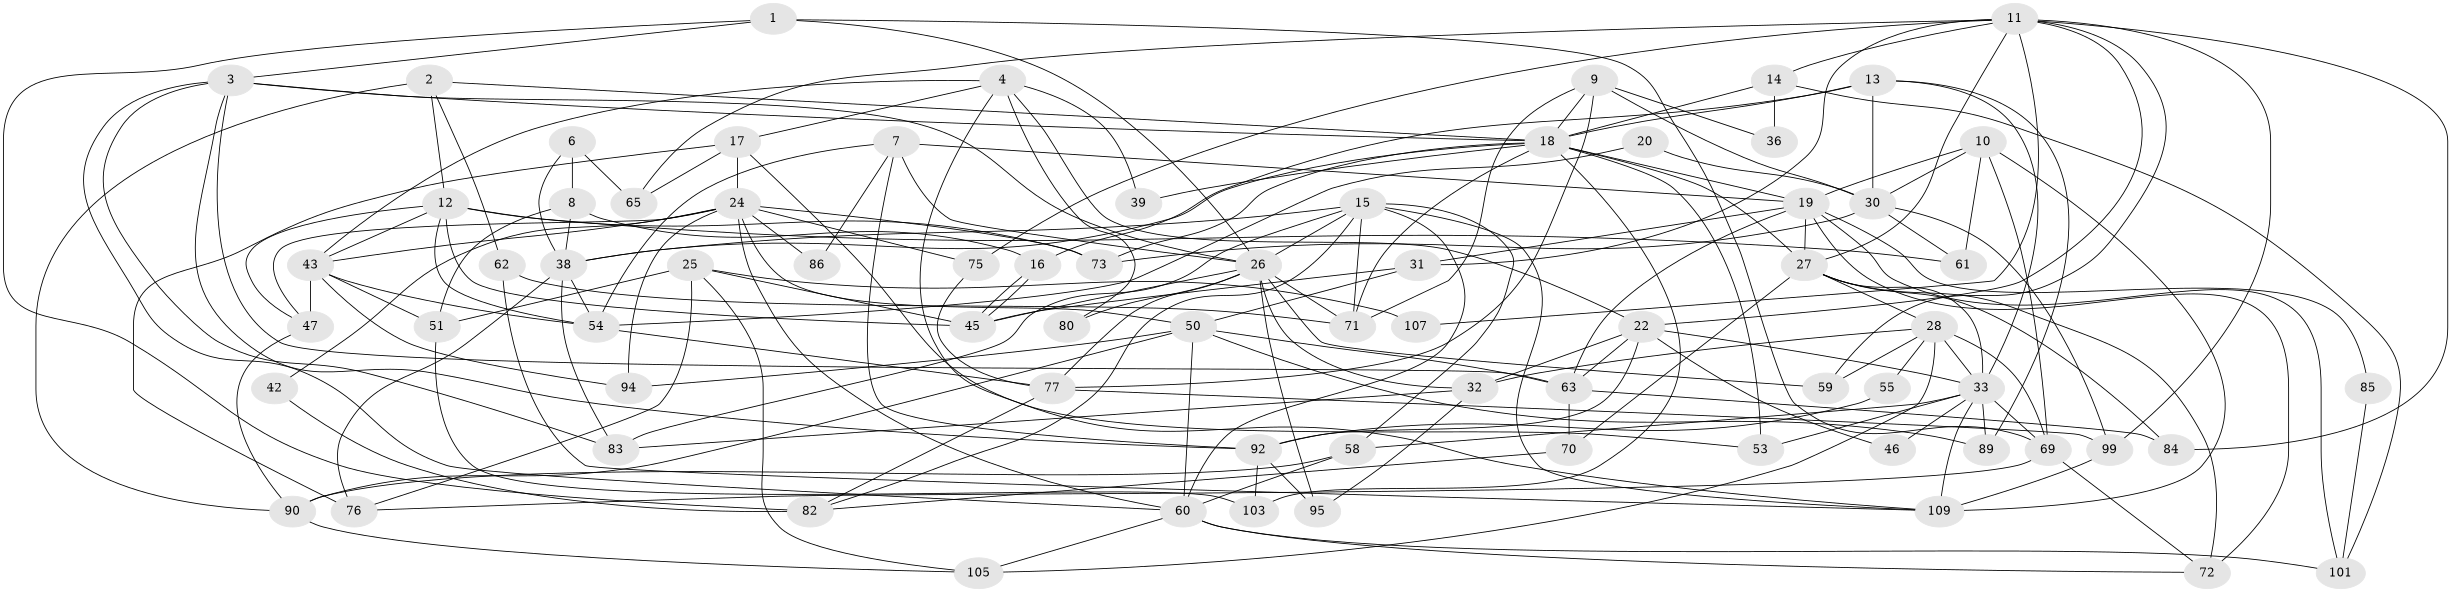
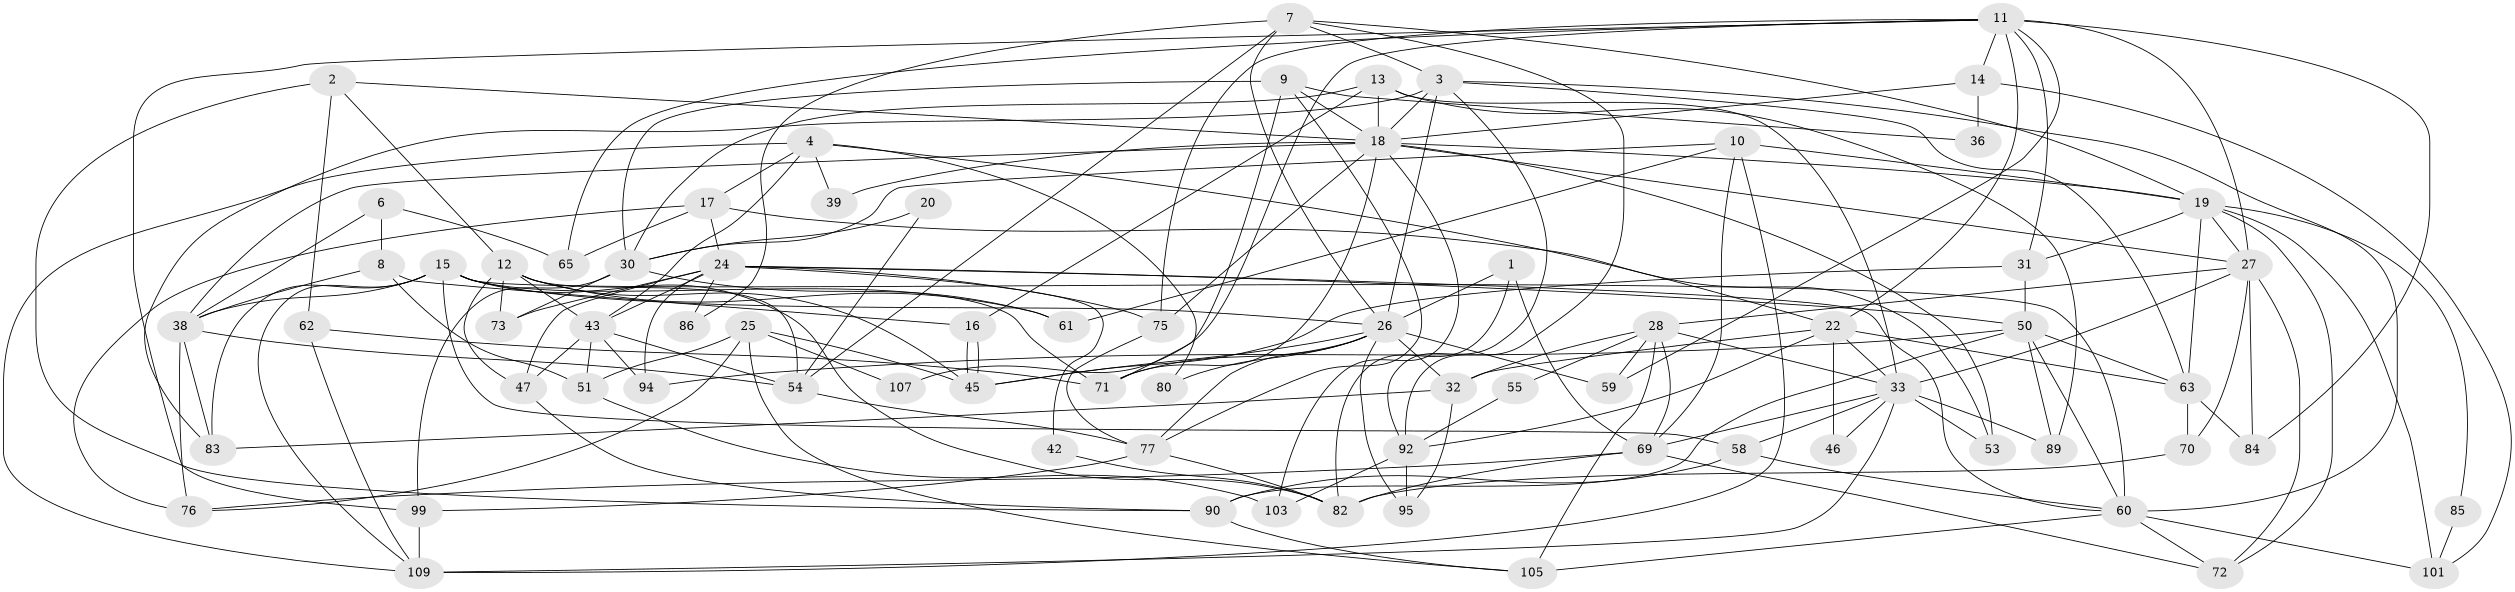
(502, 50) -> (1366, 48)
(1293, 180) -> (1264, 238)
none -> (1490, 471)
